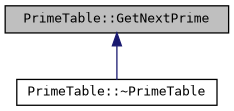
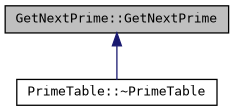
(117, 19) -> (117, 19)
